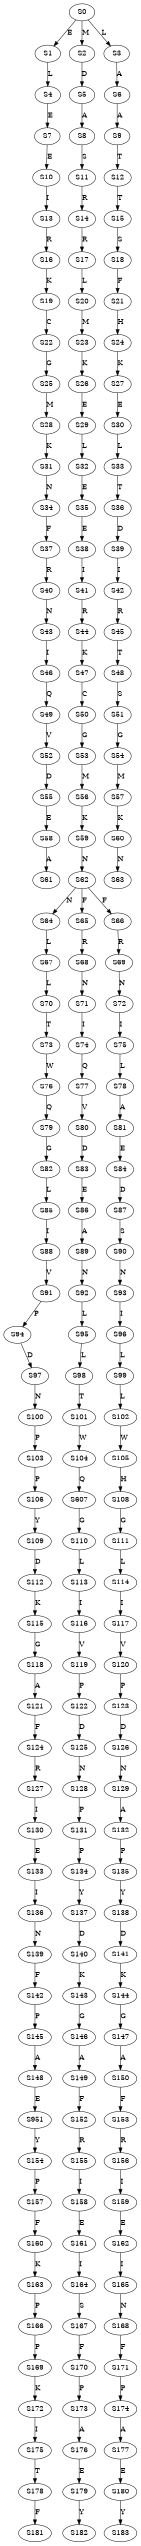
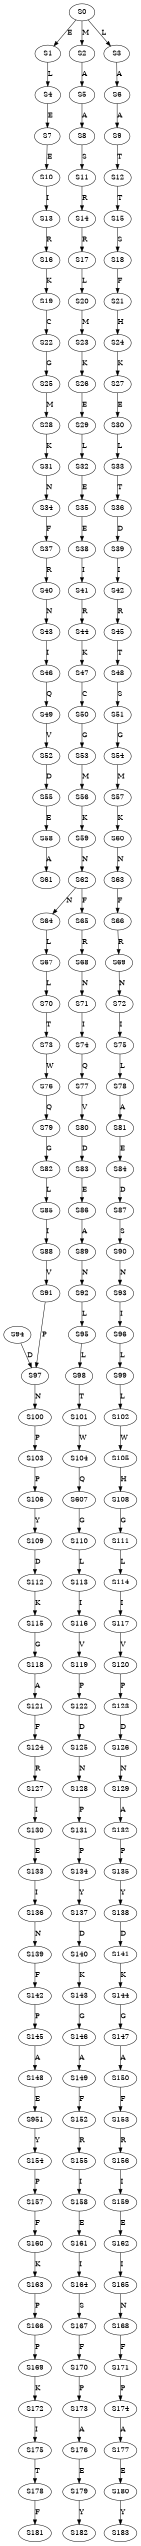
(84, 74) -> (84, 74)
(98, 899) -> (118, 898)
(33, 1312) -> (41, 1332)
